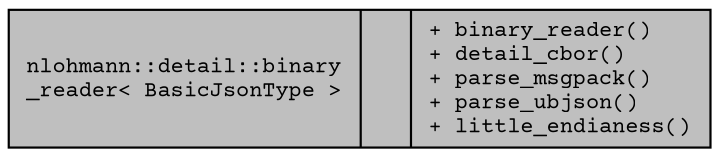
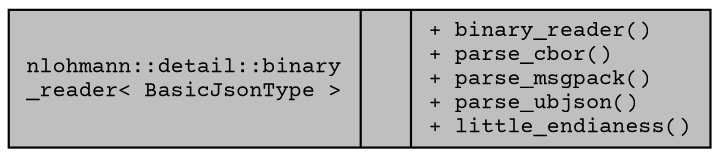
(528, 54) -> (521, 54)
